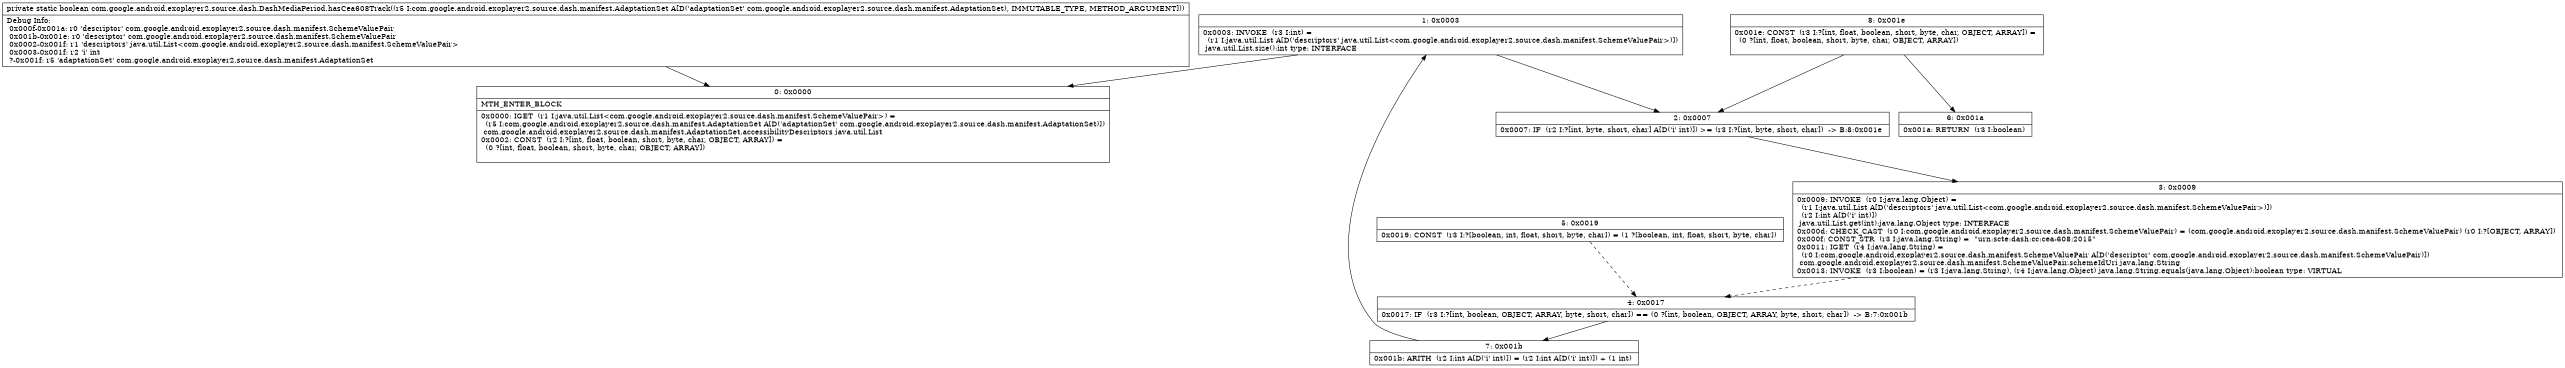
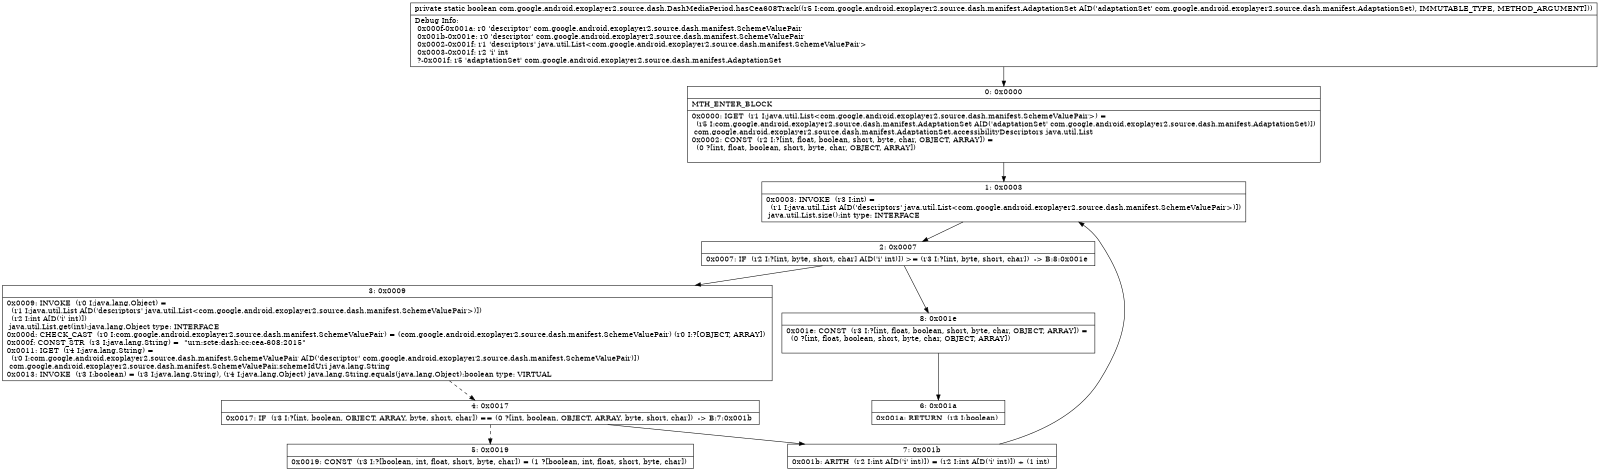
(1185, 70) -> (1004, 169)
(1783, 82) -> (915, 287)
(1611, 267) -> (490, 432)
